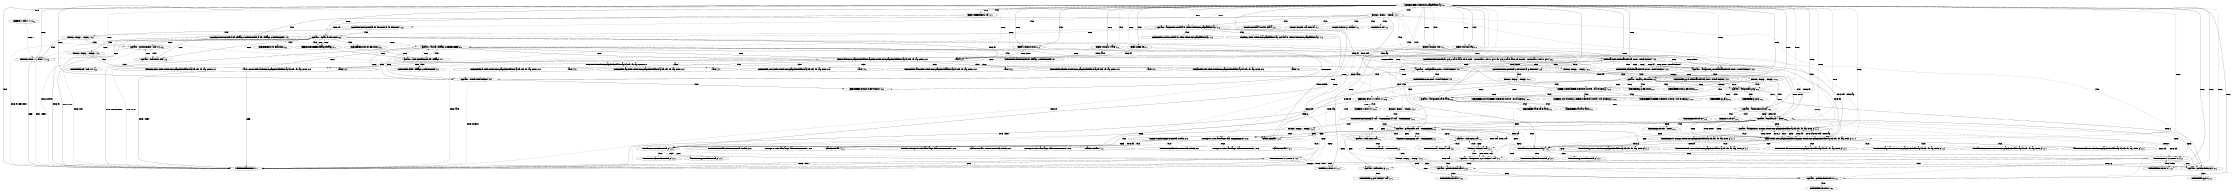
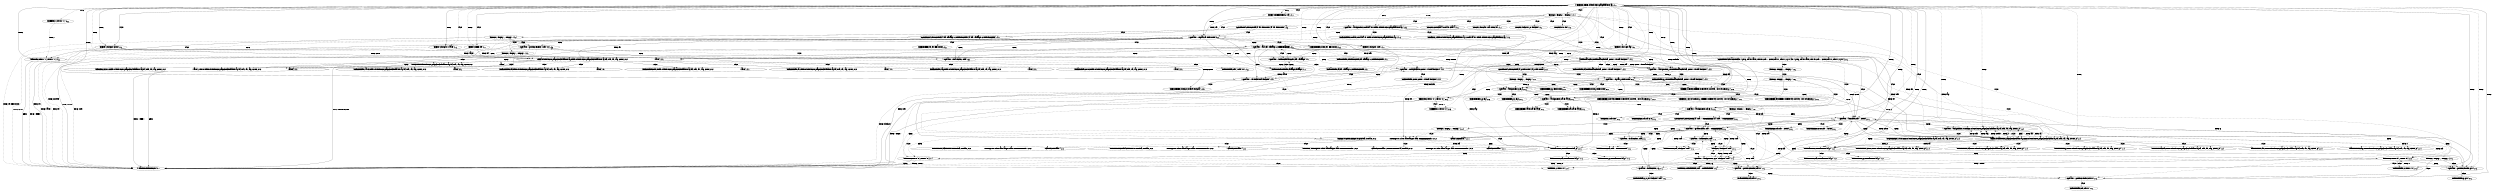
none -> (1284, 64)
none -> (1821, 129)
(1843, 163) -> (1706, 163)
